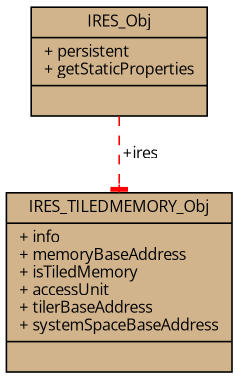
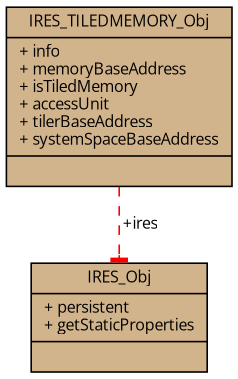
(119, 150) -> (119, 221)
